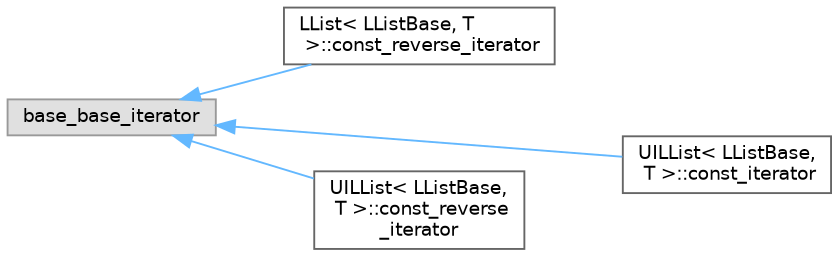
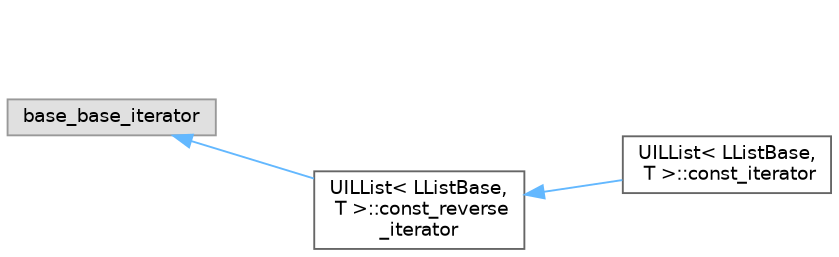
(419, 36) -> none
(429, 142) -> (583, 186)
